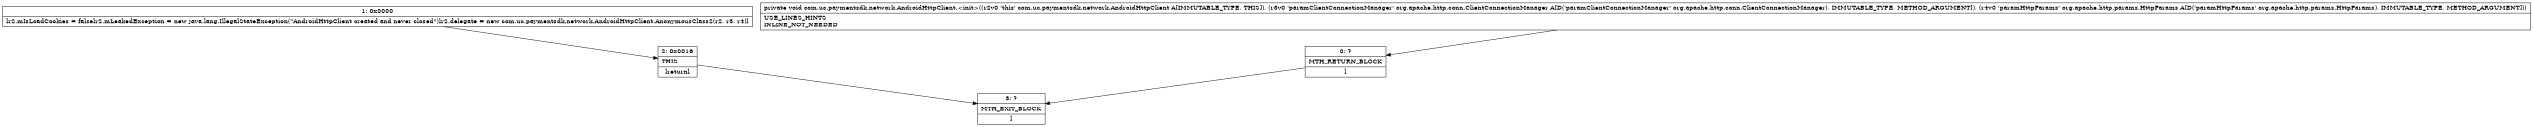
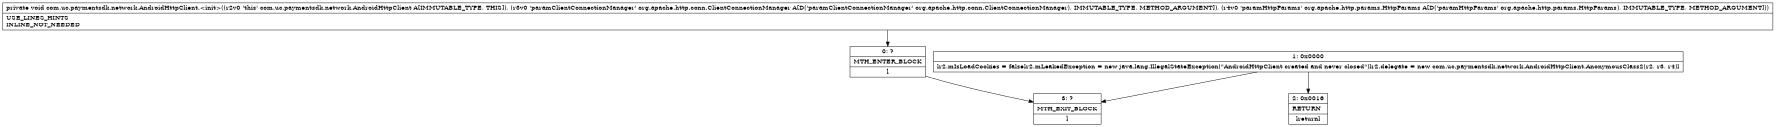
(670, 62) -> (1307, 109)
(1346, 62) -> (888, 62)
(835, 84) -> (1181, 87)
